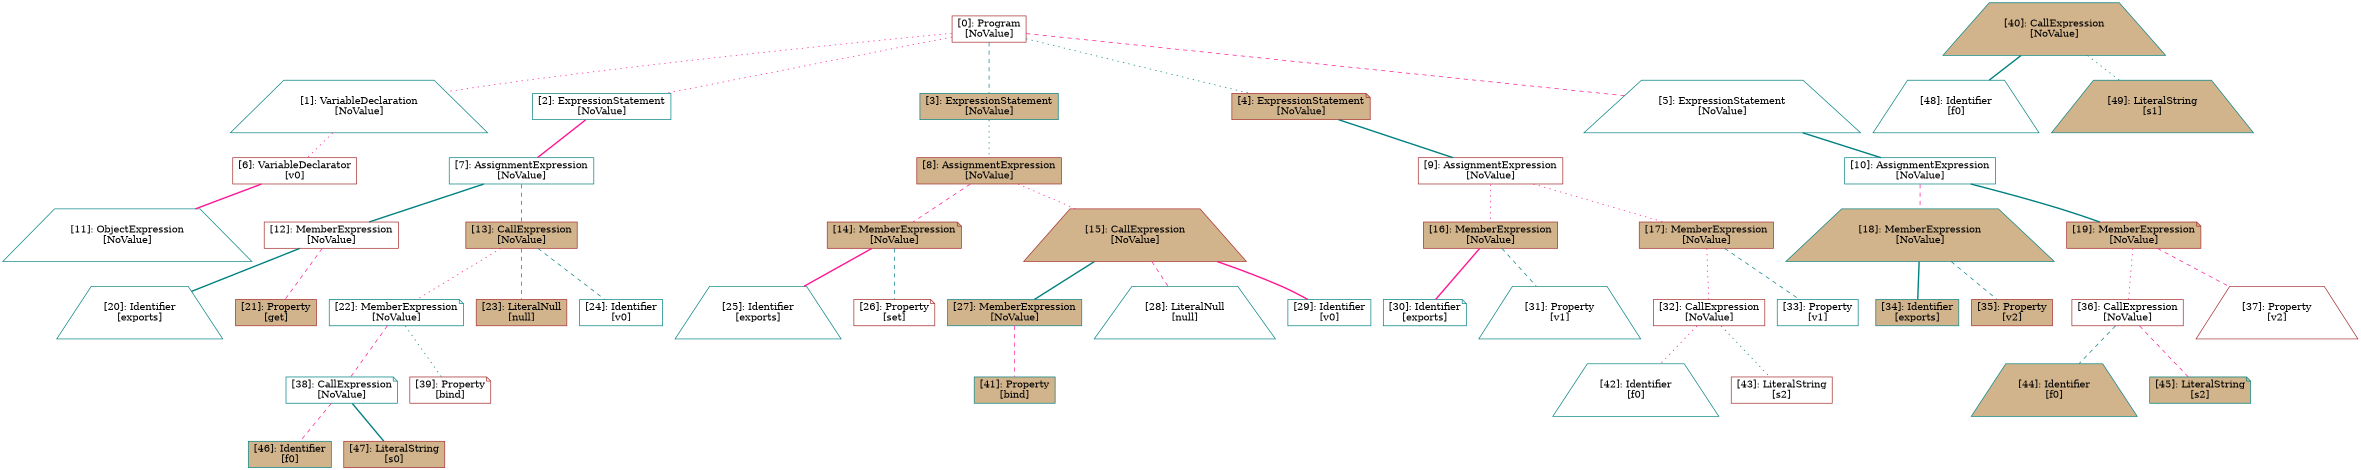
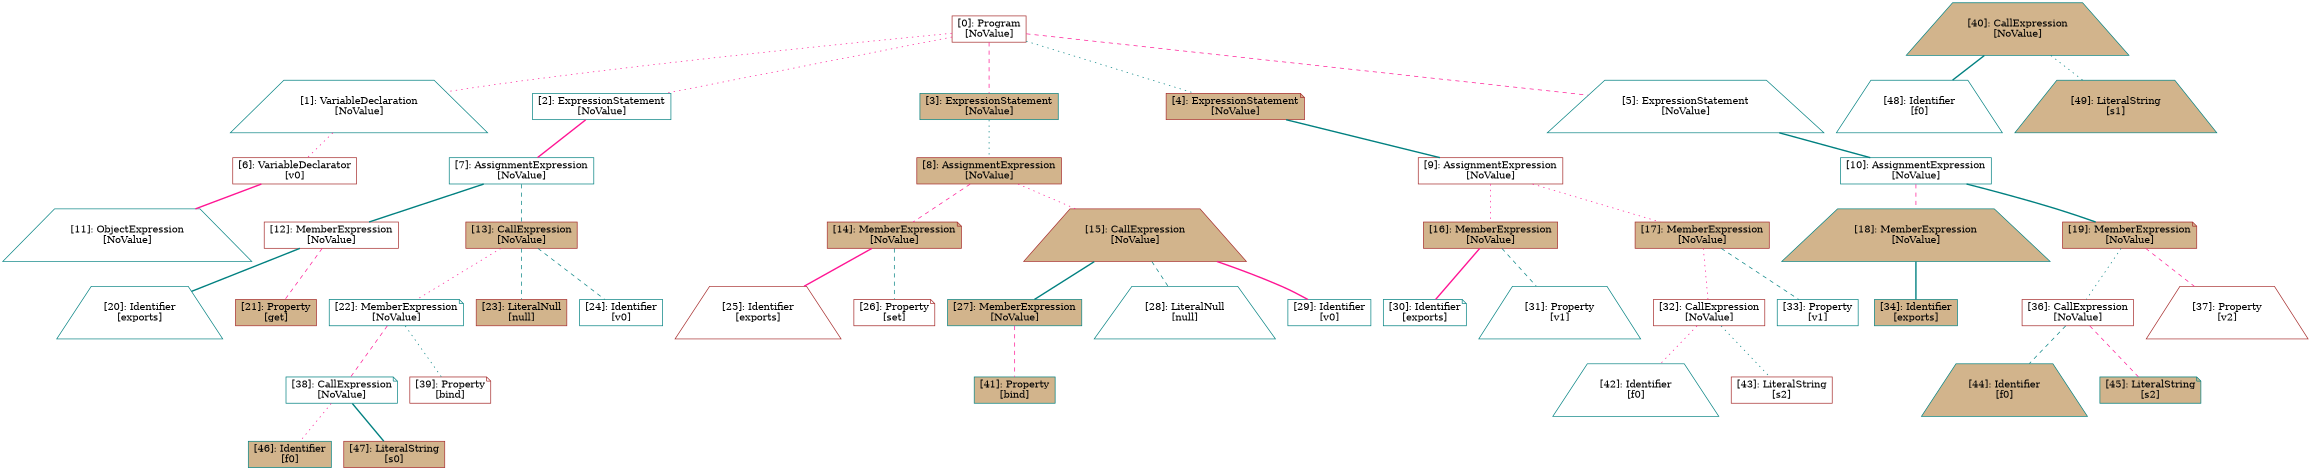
(989, 68) -> (989, 68)
(1160, 274) -> (1160, 274)
(2131, 274) -> (2104, 274)
(758, 313) -> (758, 313)
(2012, 313) -> none
(316, 422) -> (316, 422)
